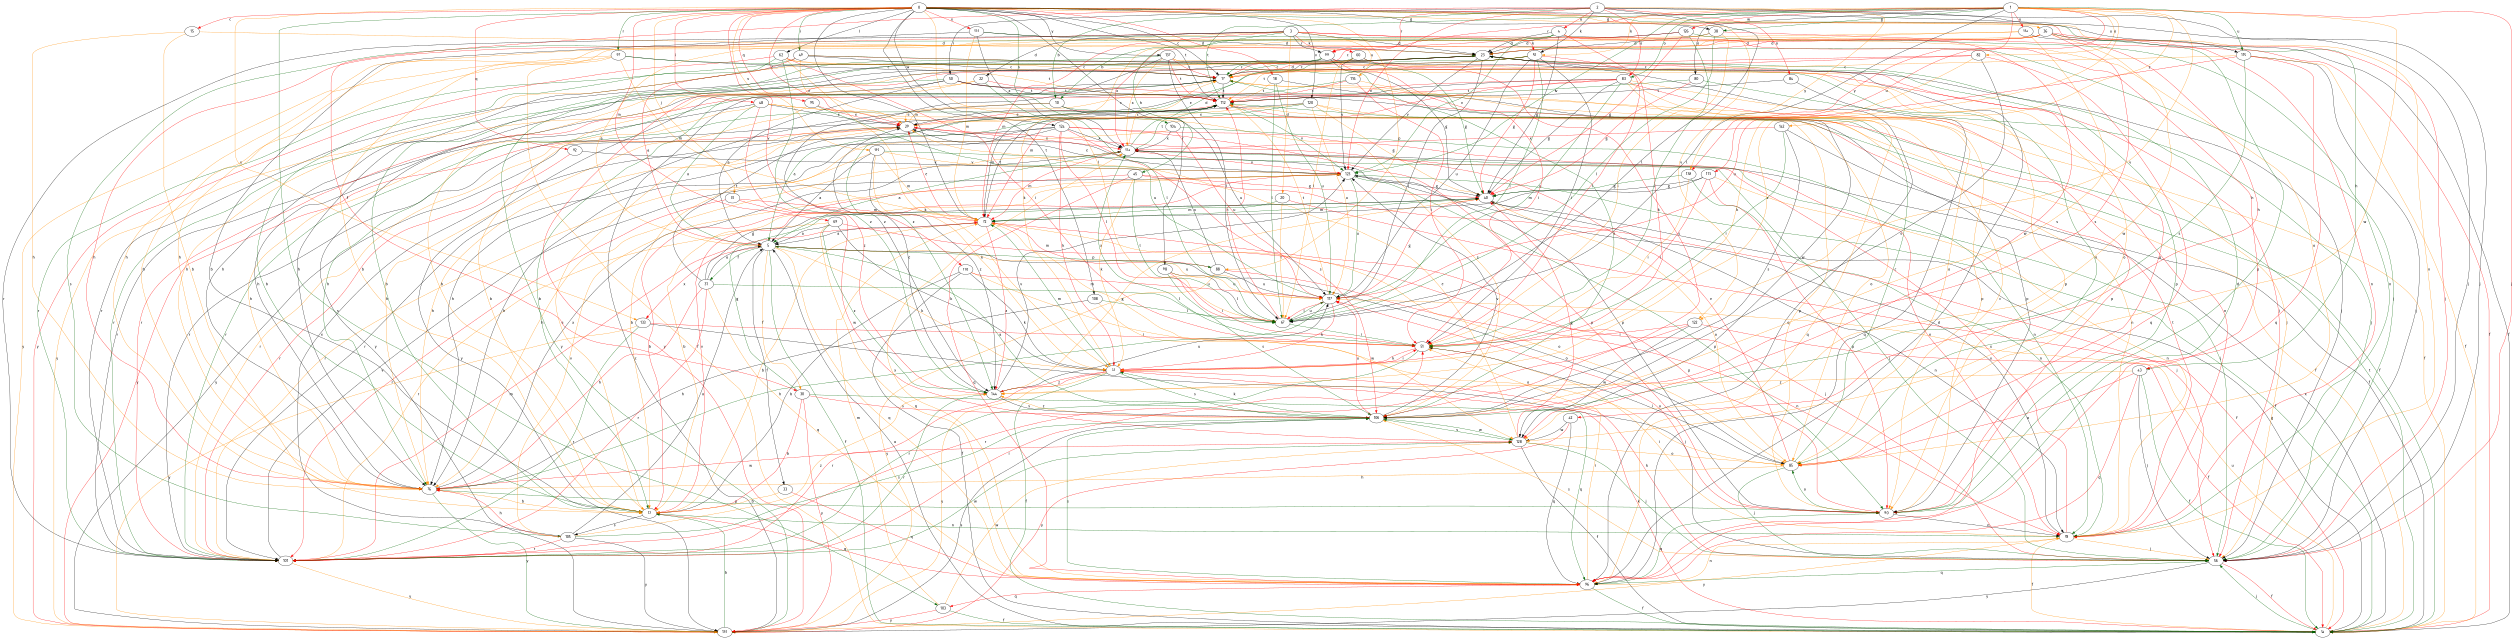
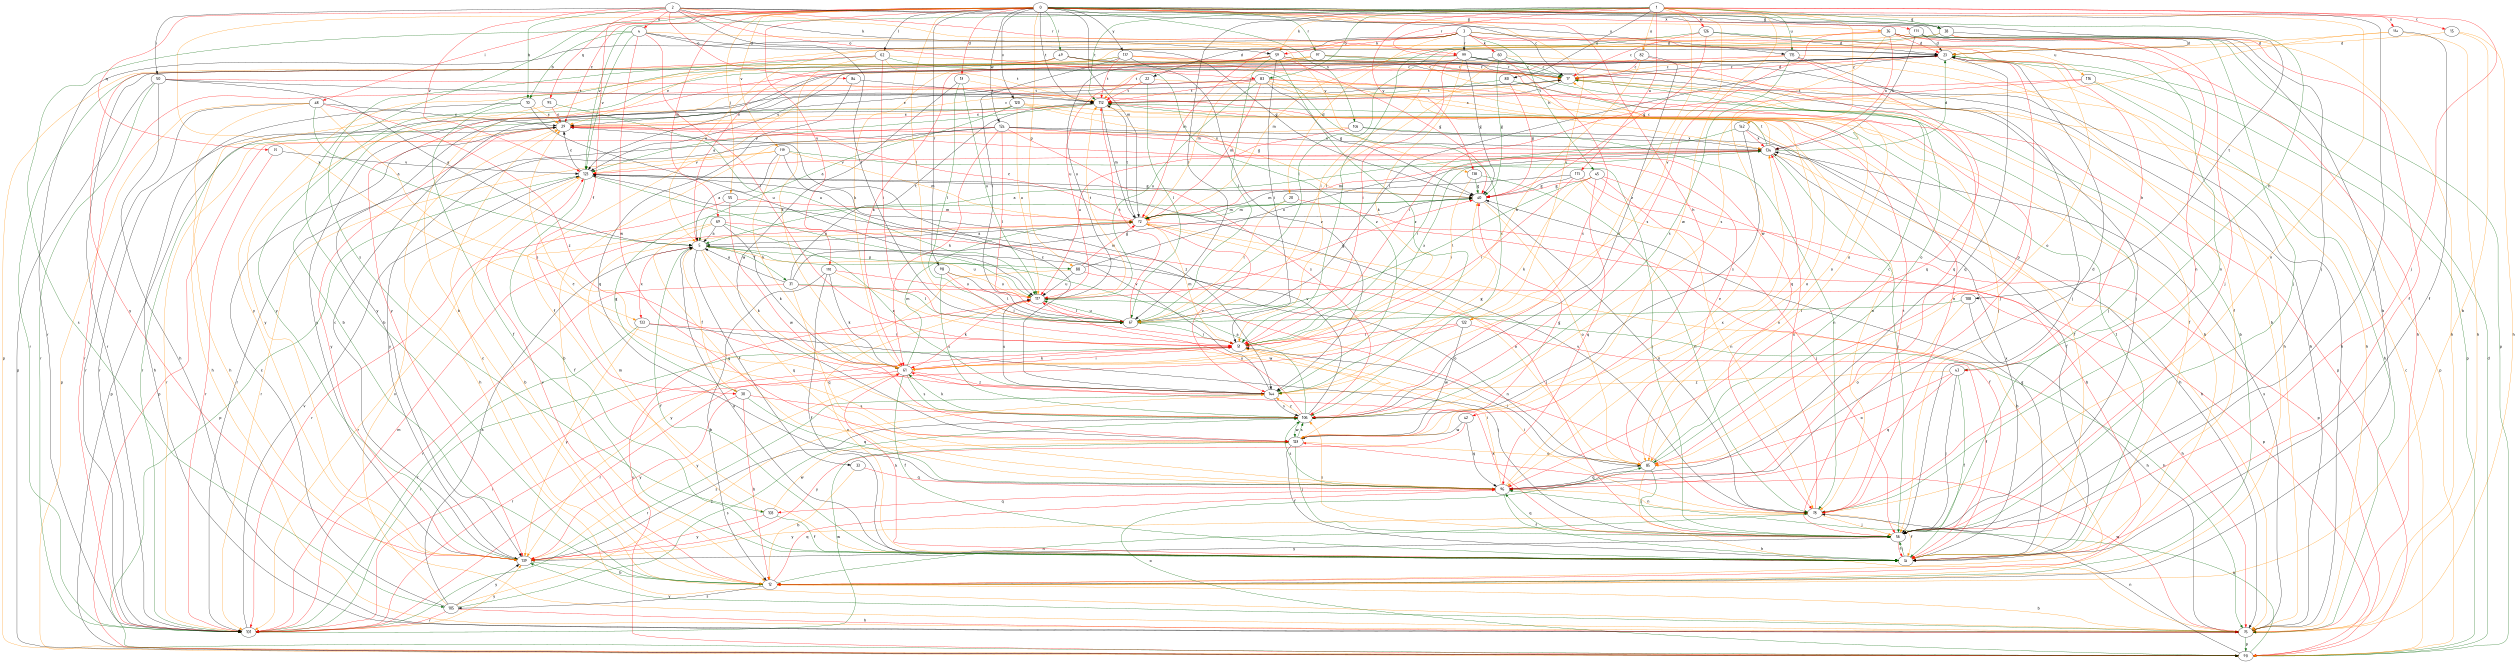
none -> (1274, 347)
none -> (1578, 482)
